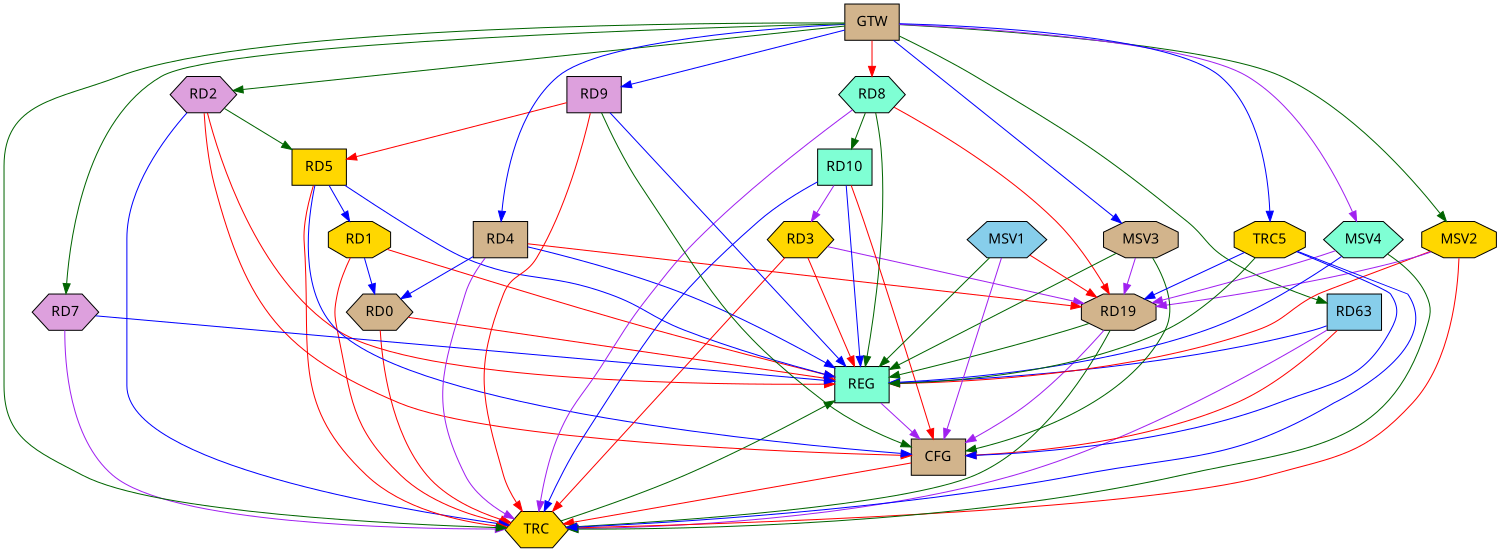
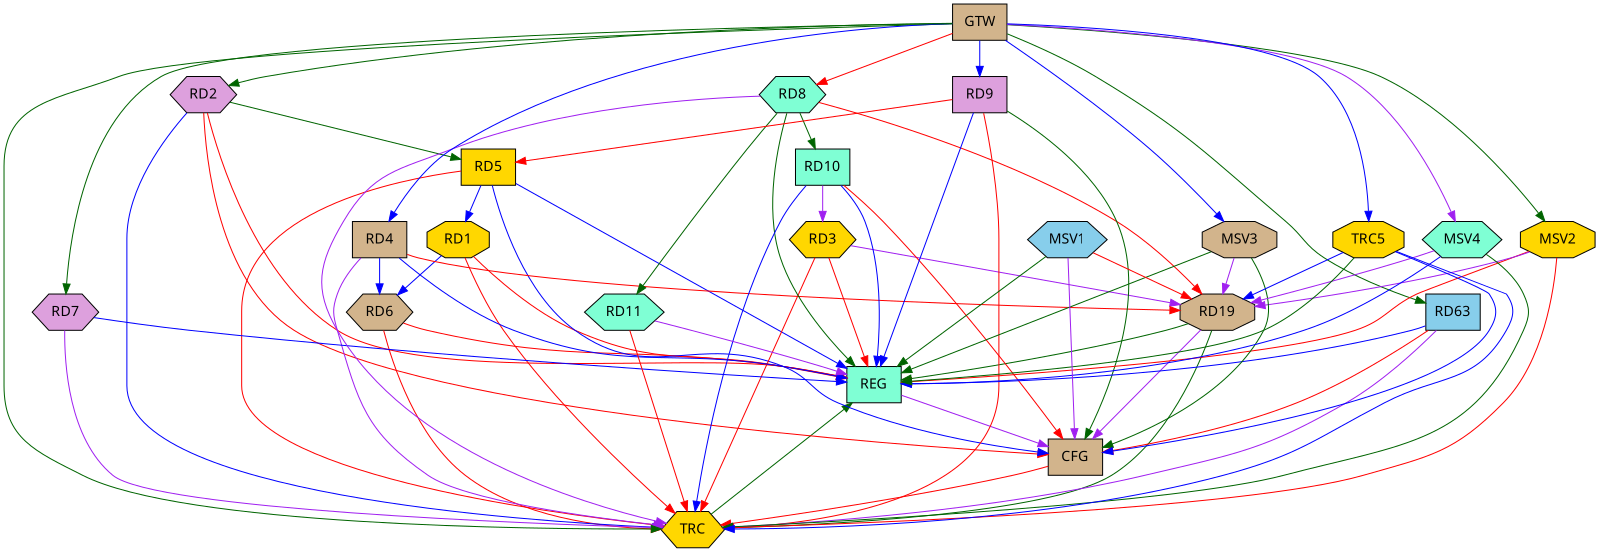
(380, 312) -> (380, 312)
none -> (624, 312)
